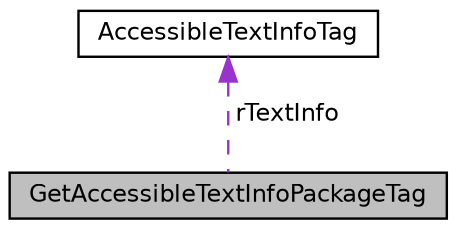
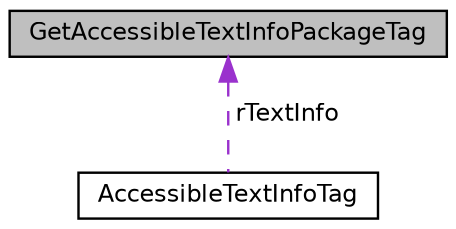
(228, 127) -> (228, 127)
